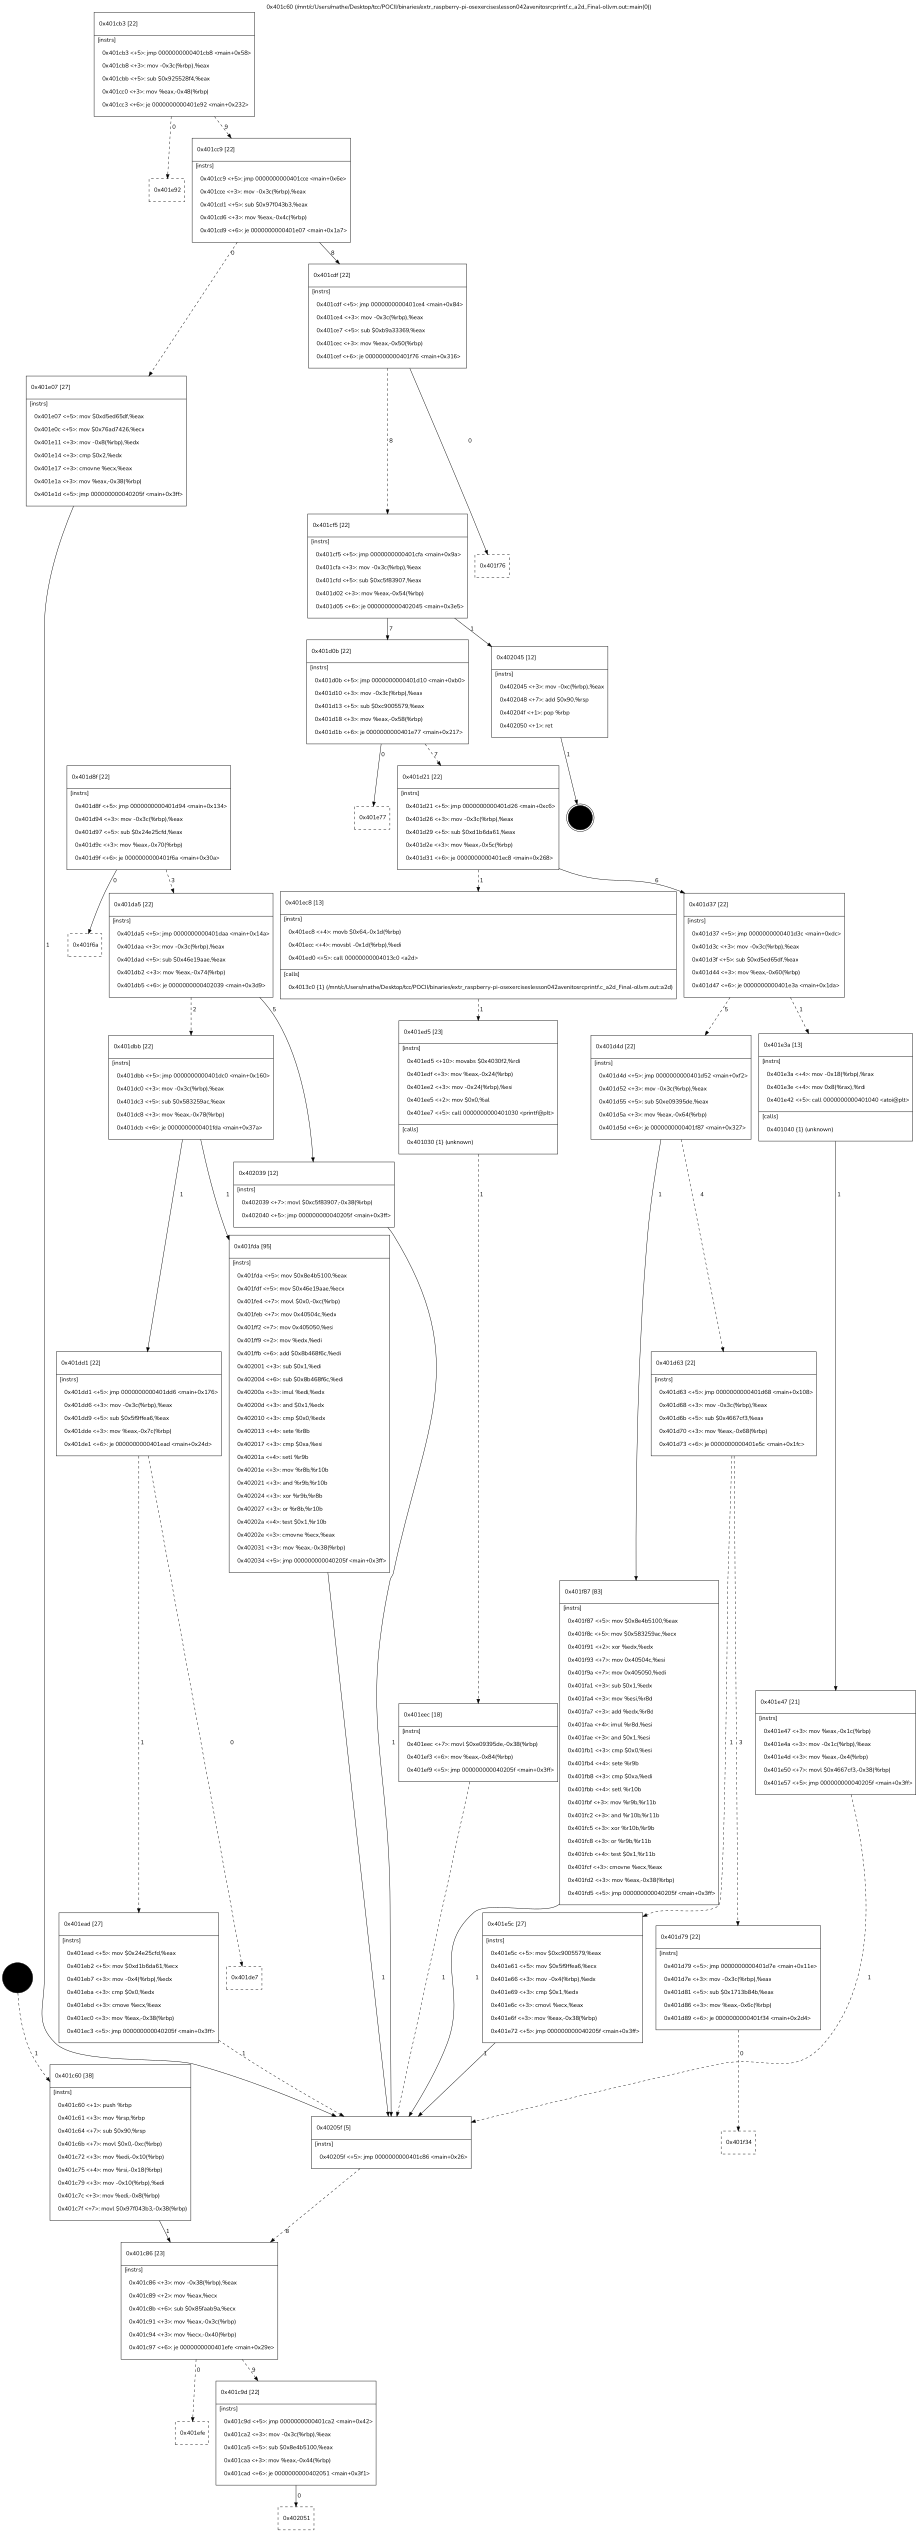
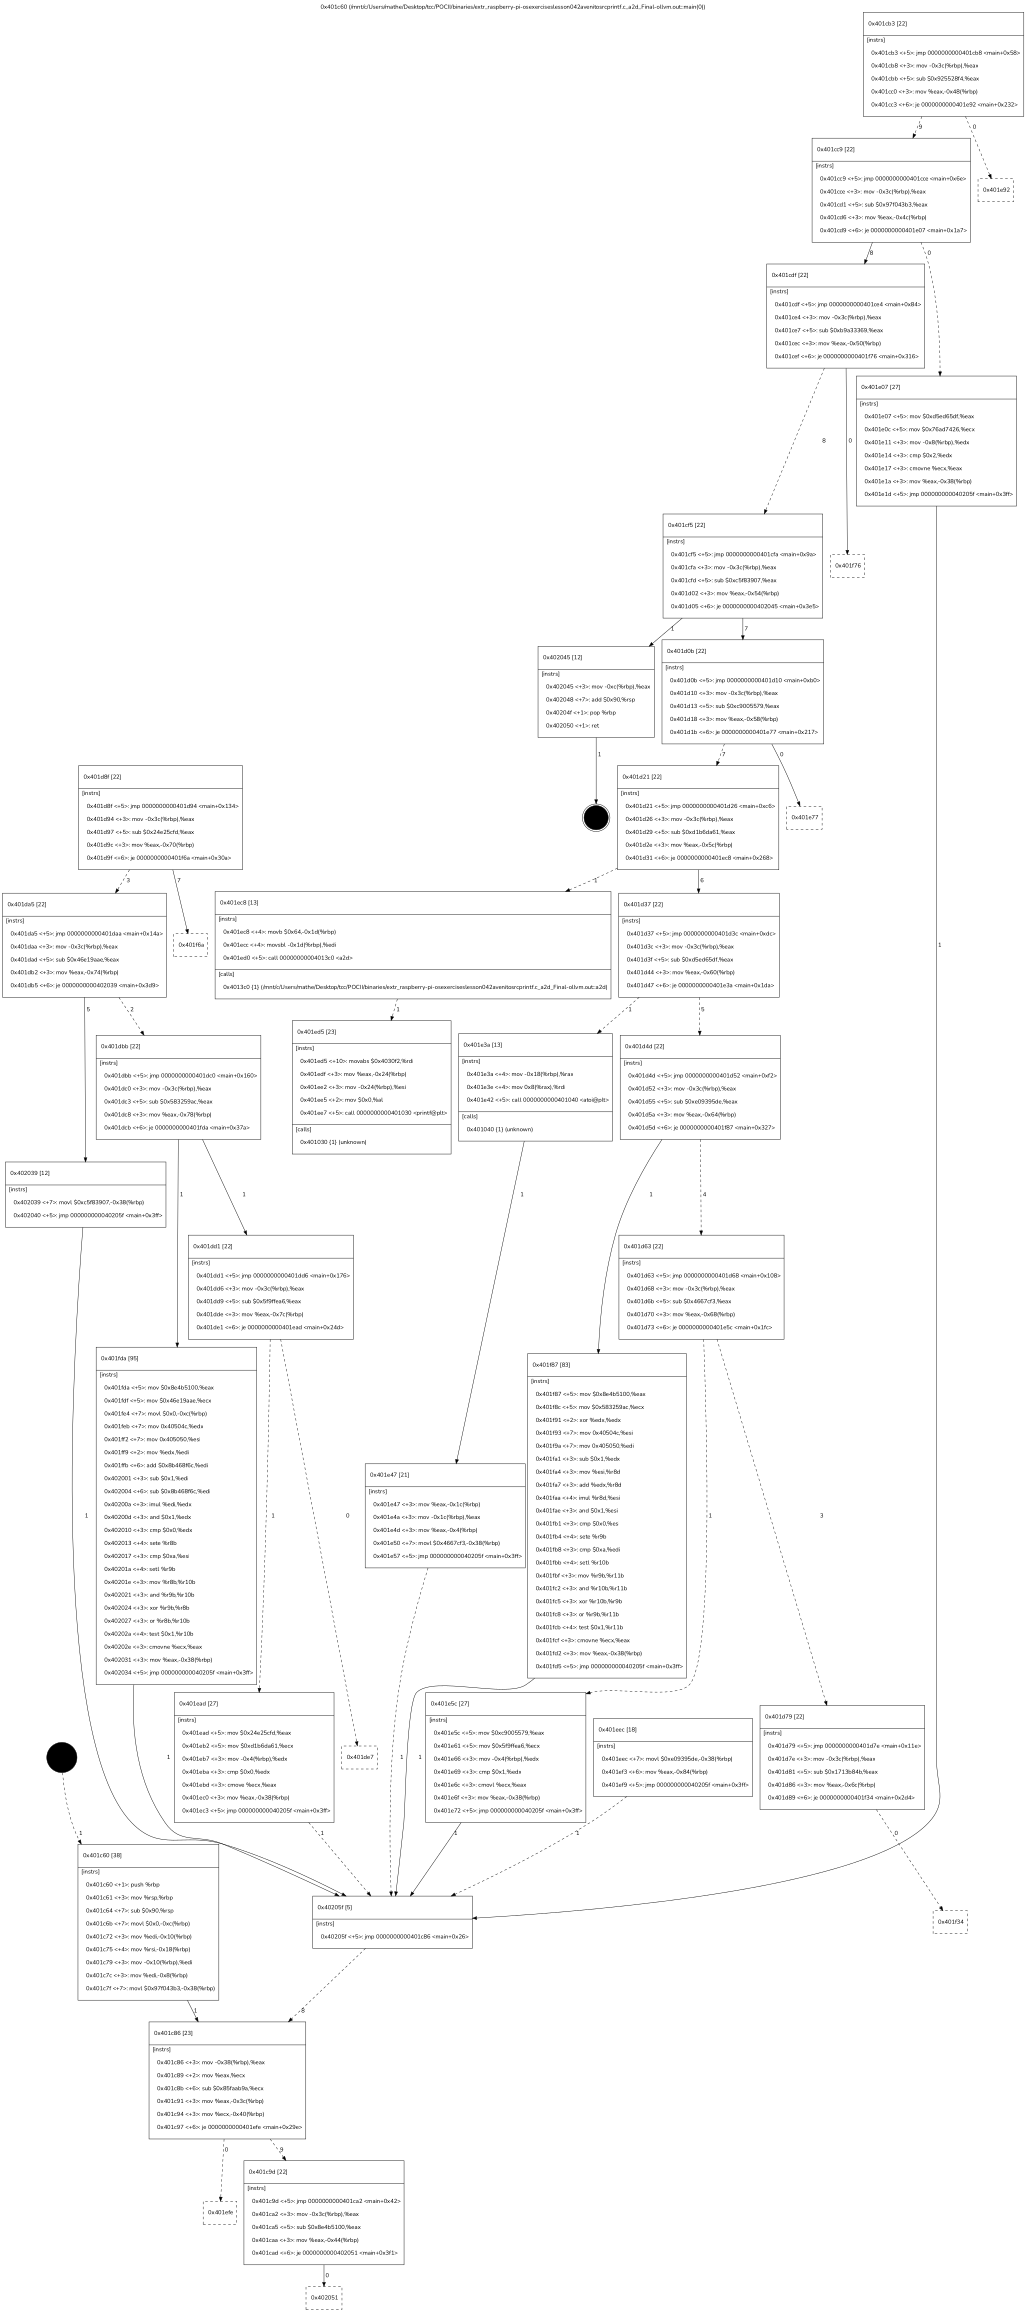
(114, 881) -> (178, 881)
(478, 1427) -> none
